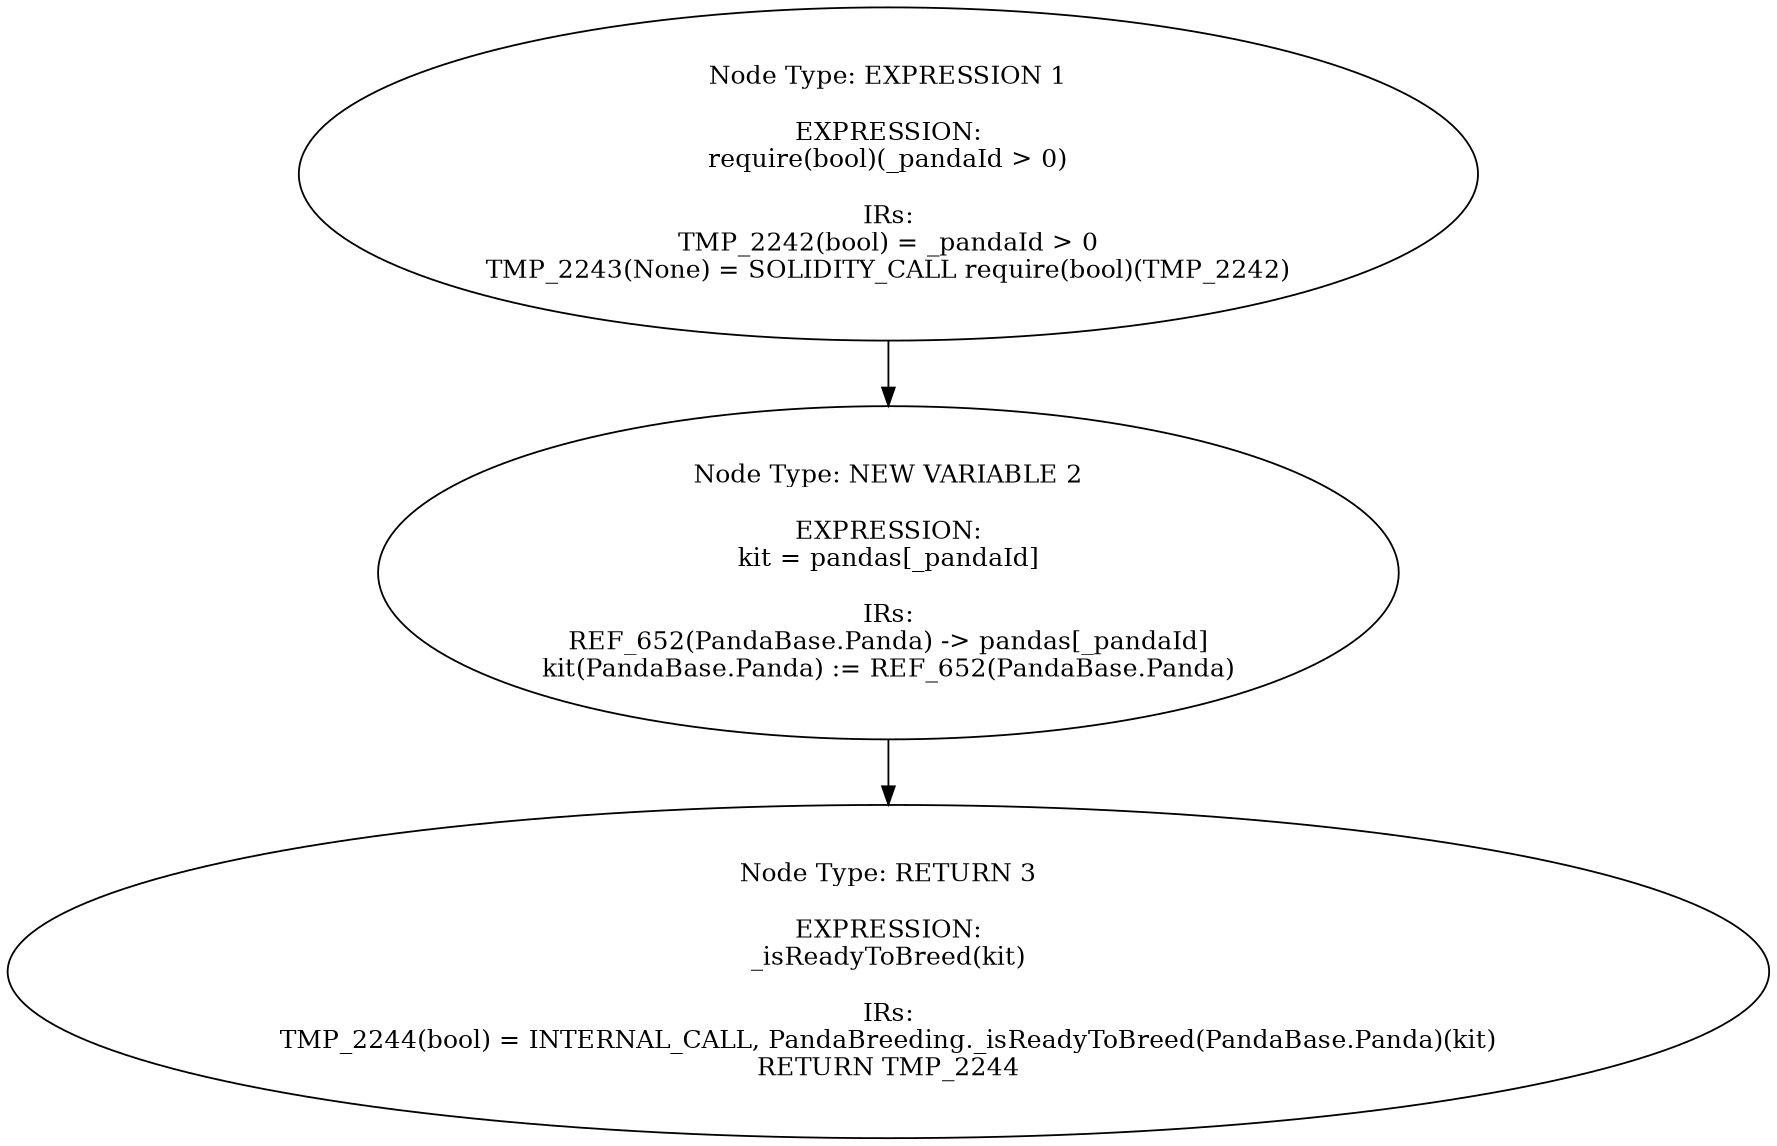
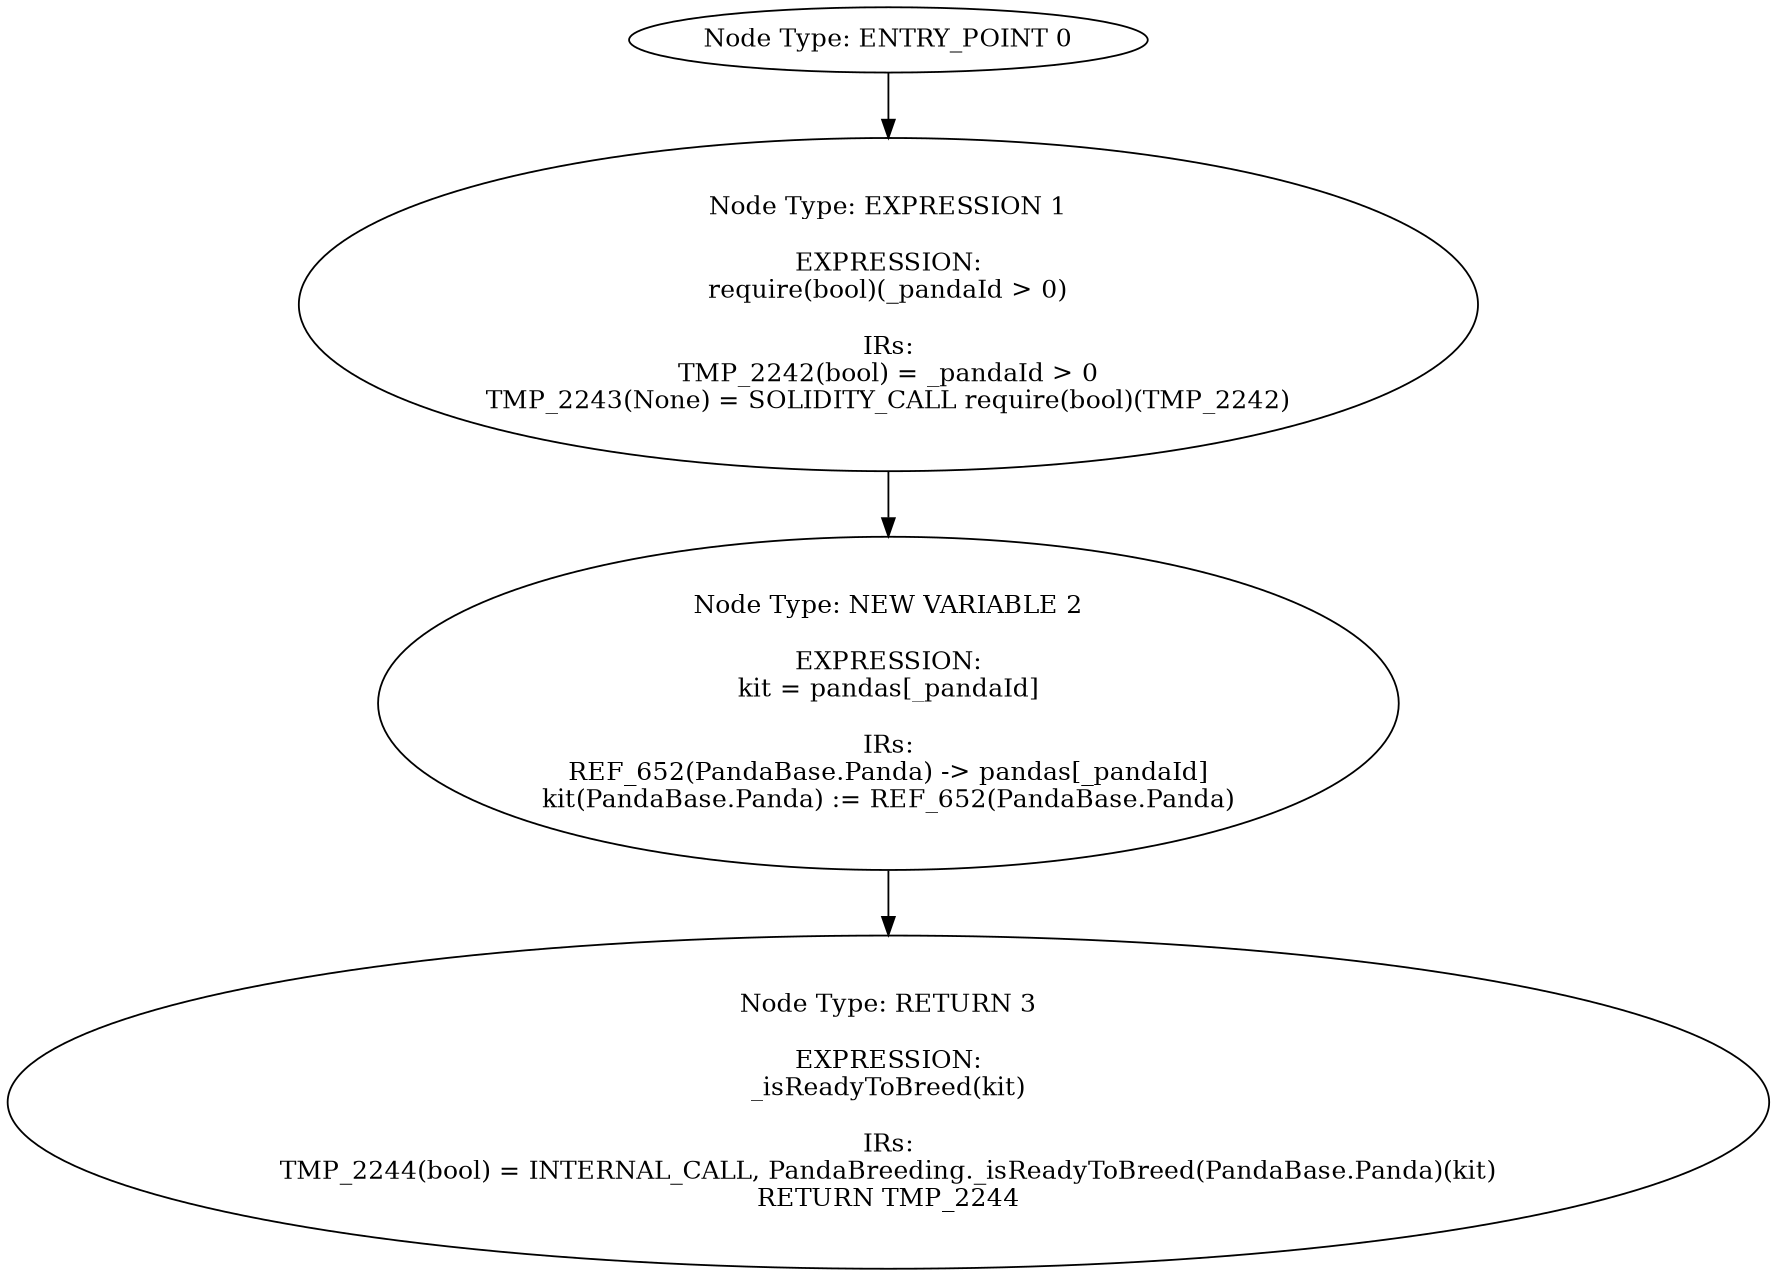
none -> (888, 40)
